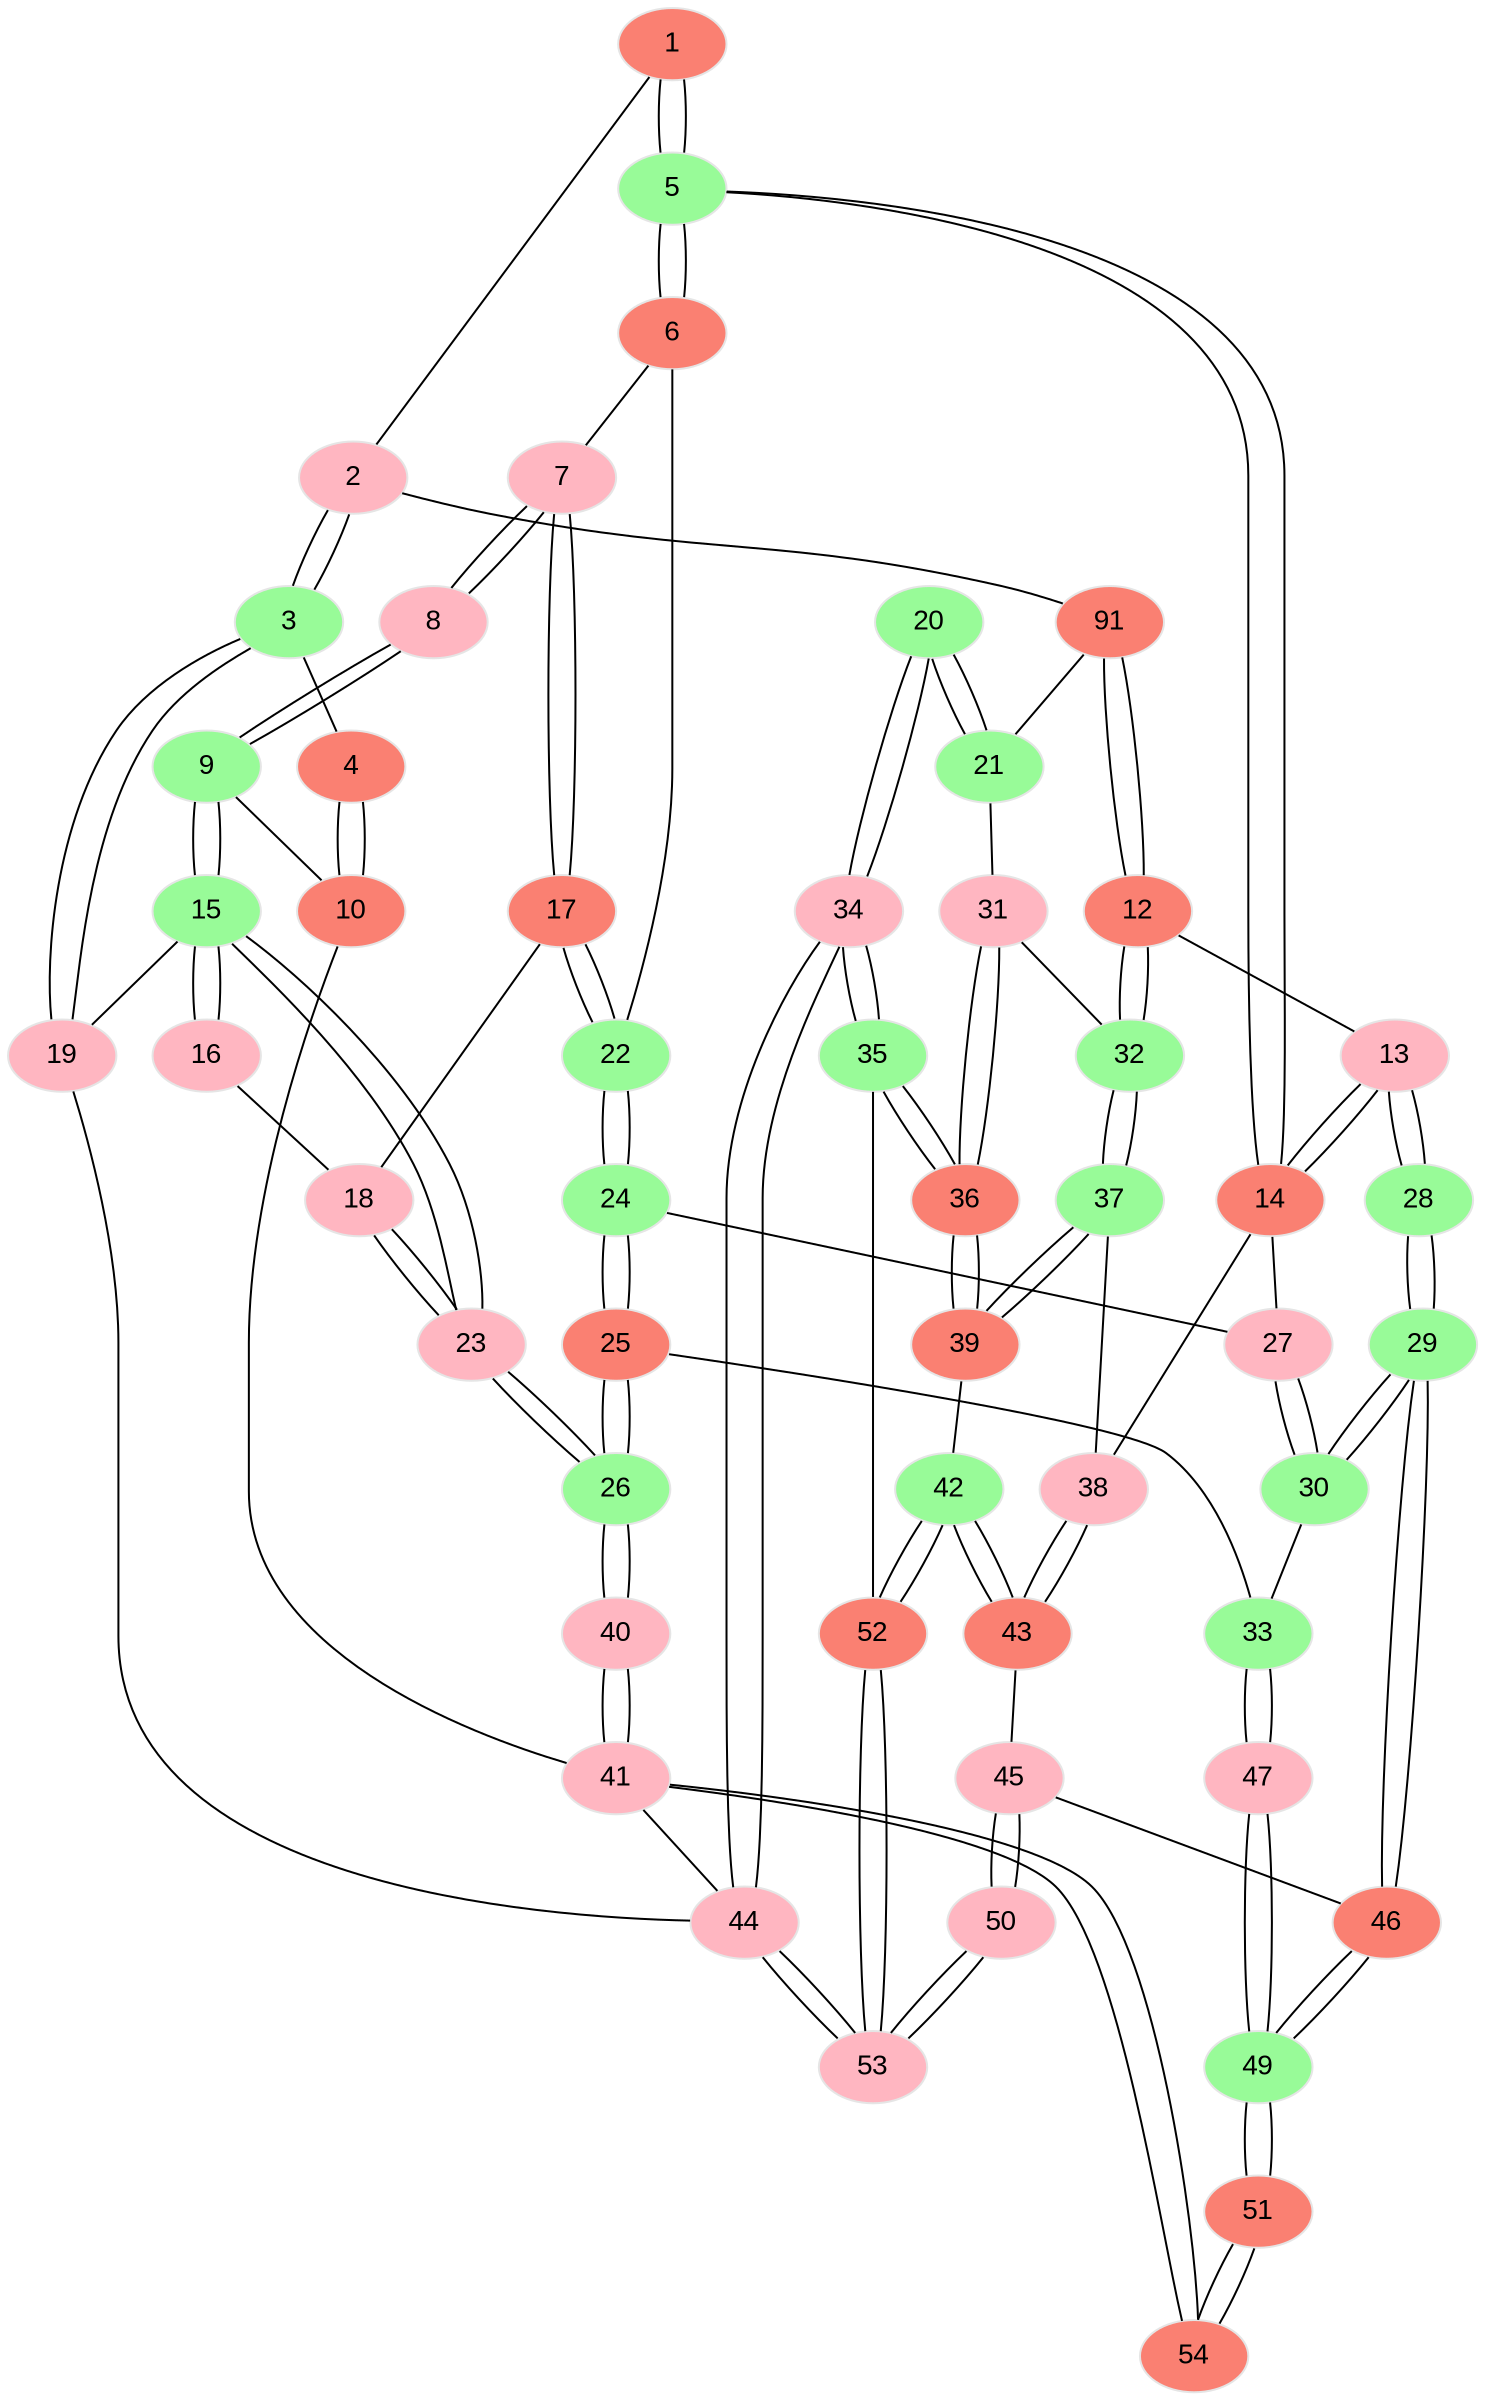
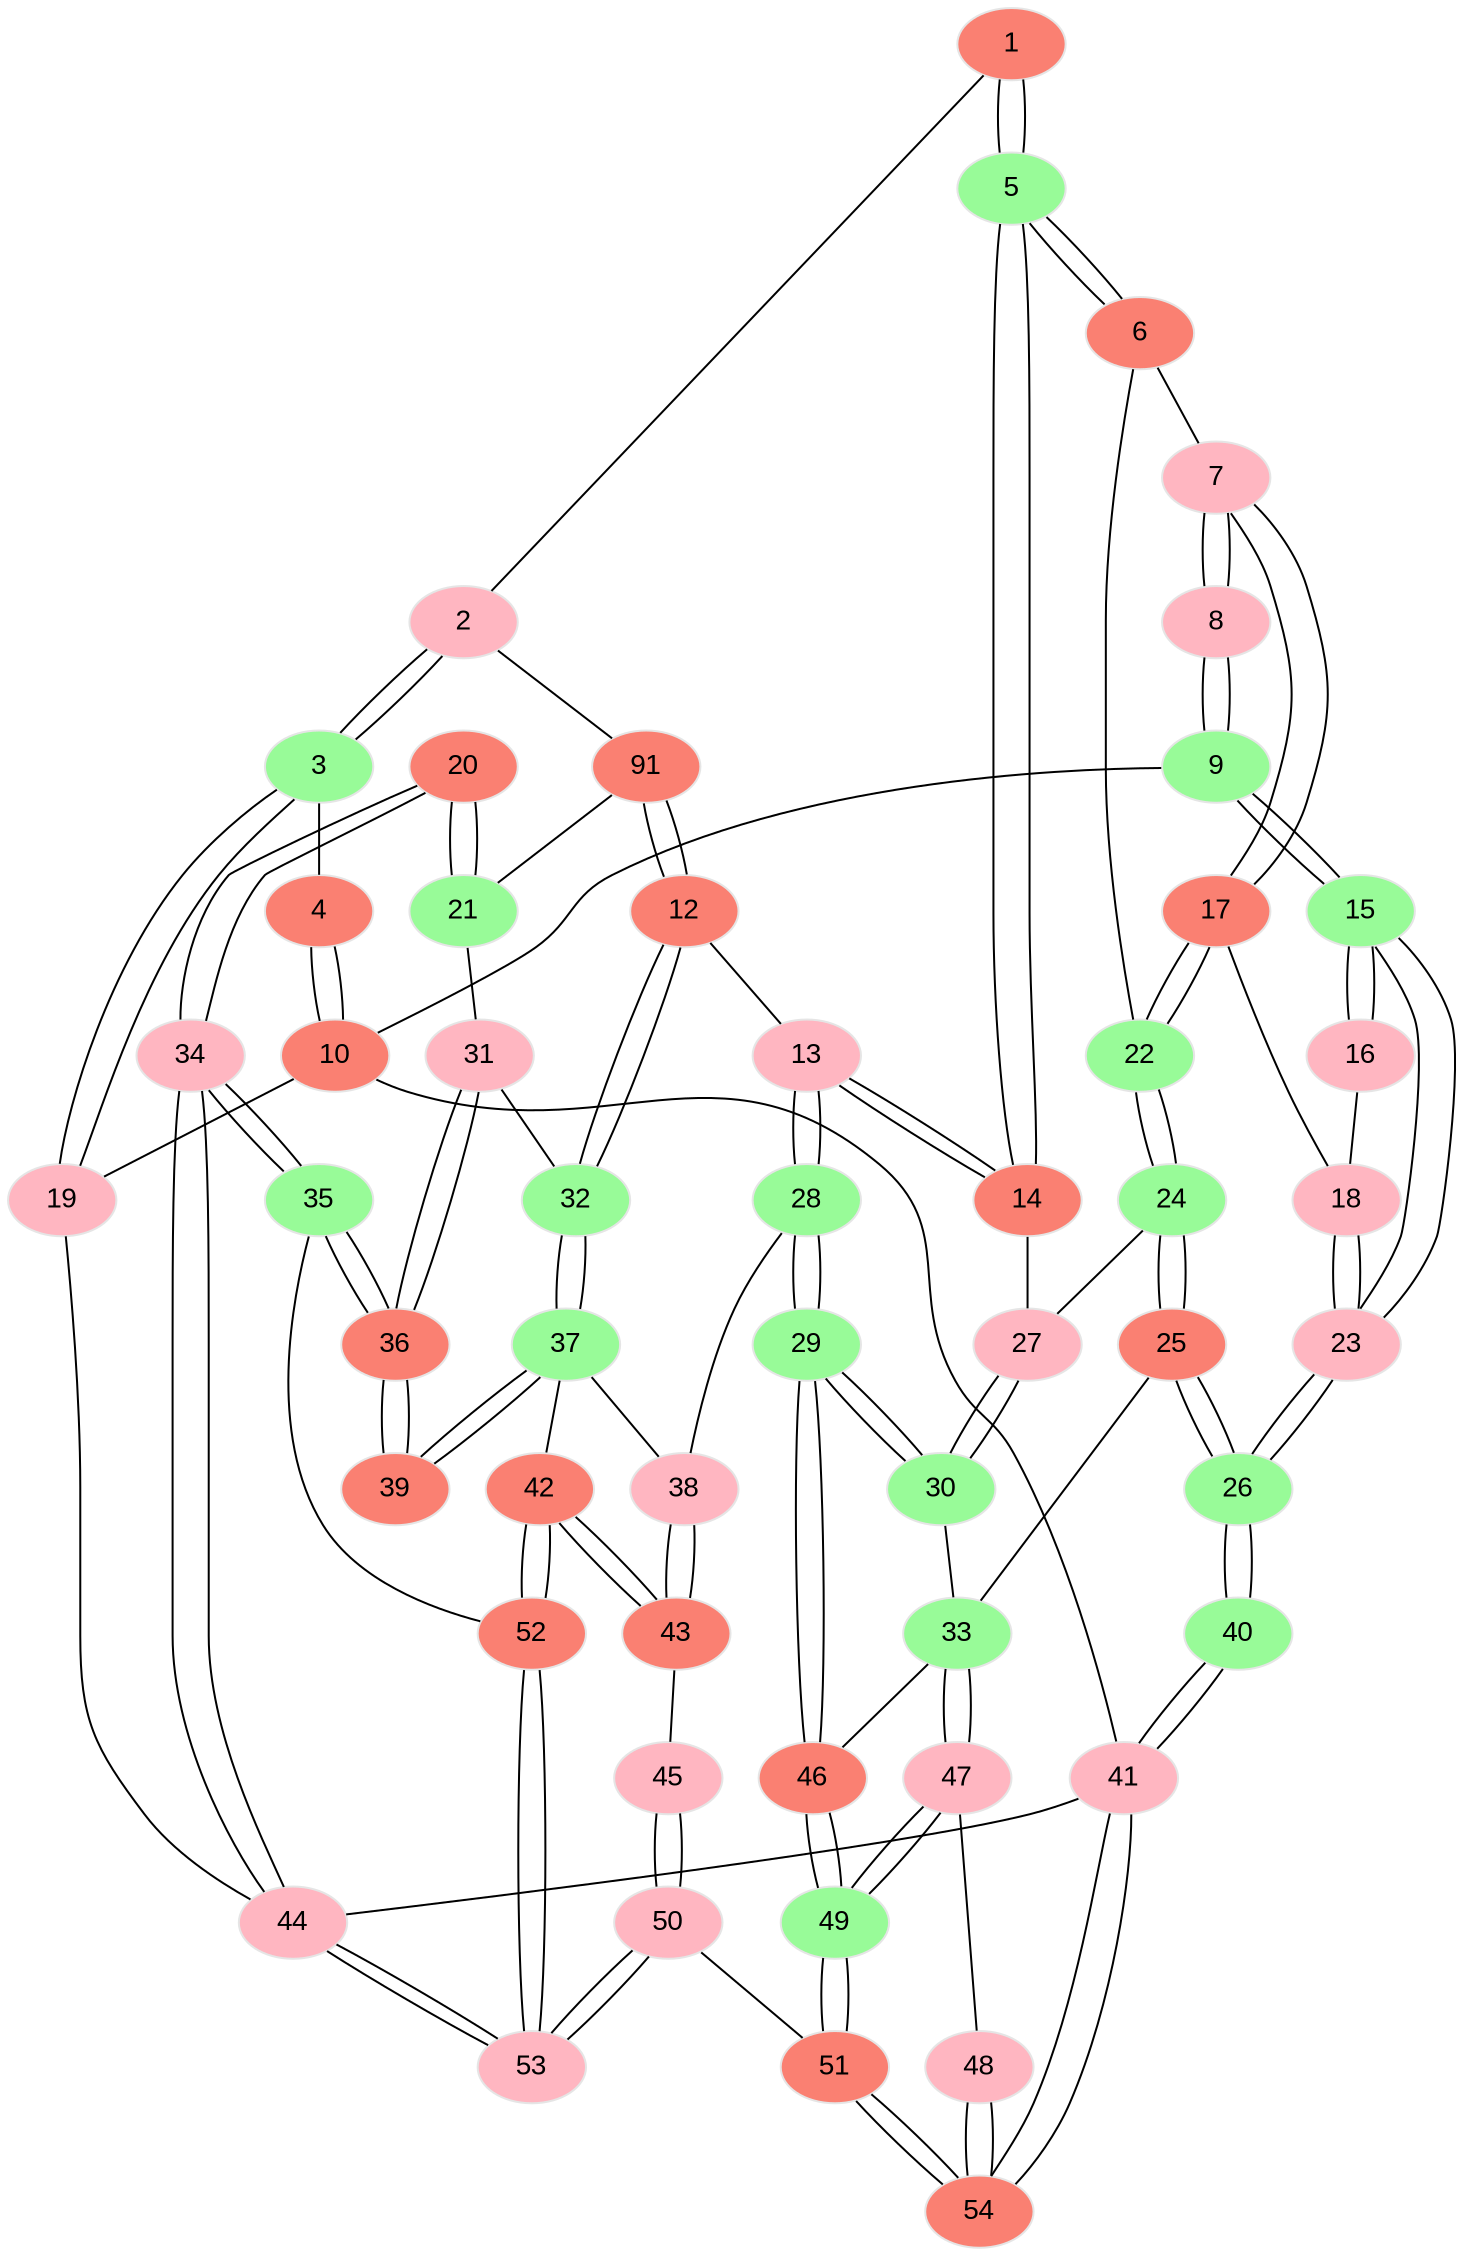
(929, 622) -> (464, 767)
(135, 983) -> (189, 1133)
(1182, 1344) -> (723, 1337)
(957, 1417) -> (553, 1417)
(949, 1489) -> (540, 1489)
(616, 1634) -> (1238, 1634)
(1198, 1850) -> (885, 1706)
none -> (752, 1995)
none -> (979, 2067)
